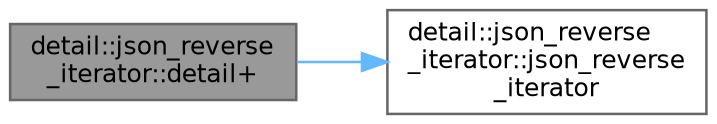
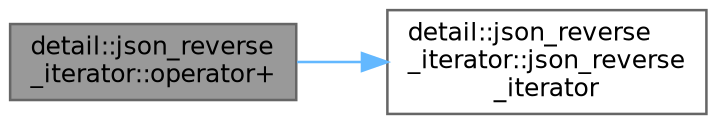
(153, 62) -> (153, 62)
